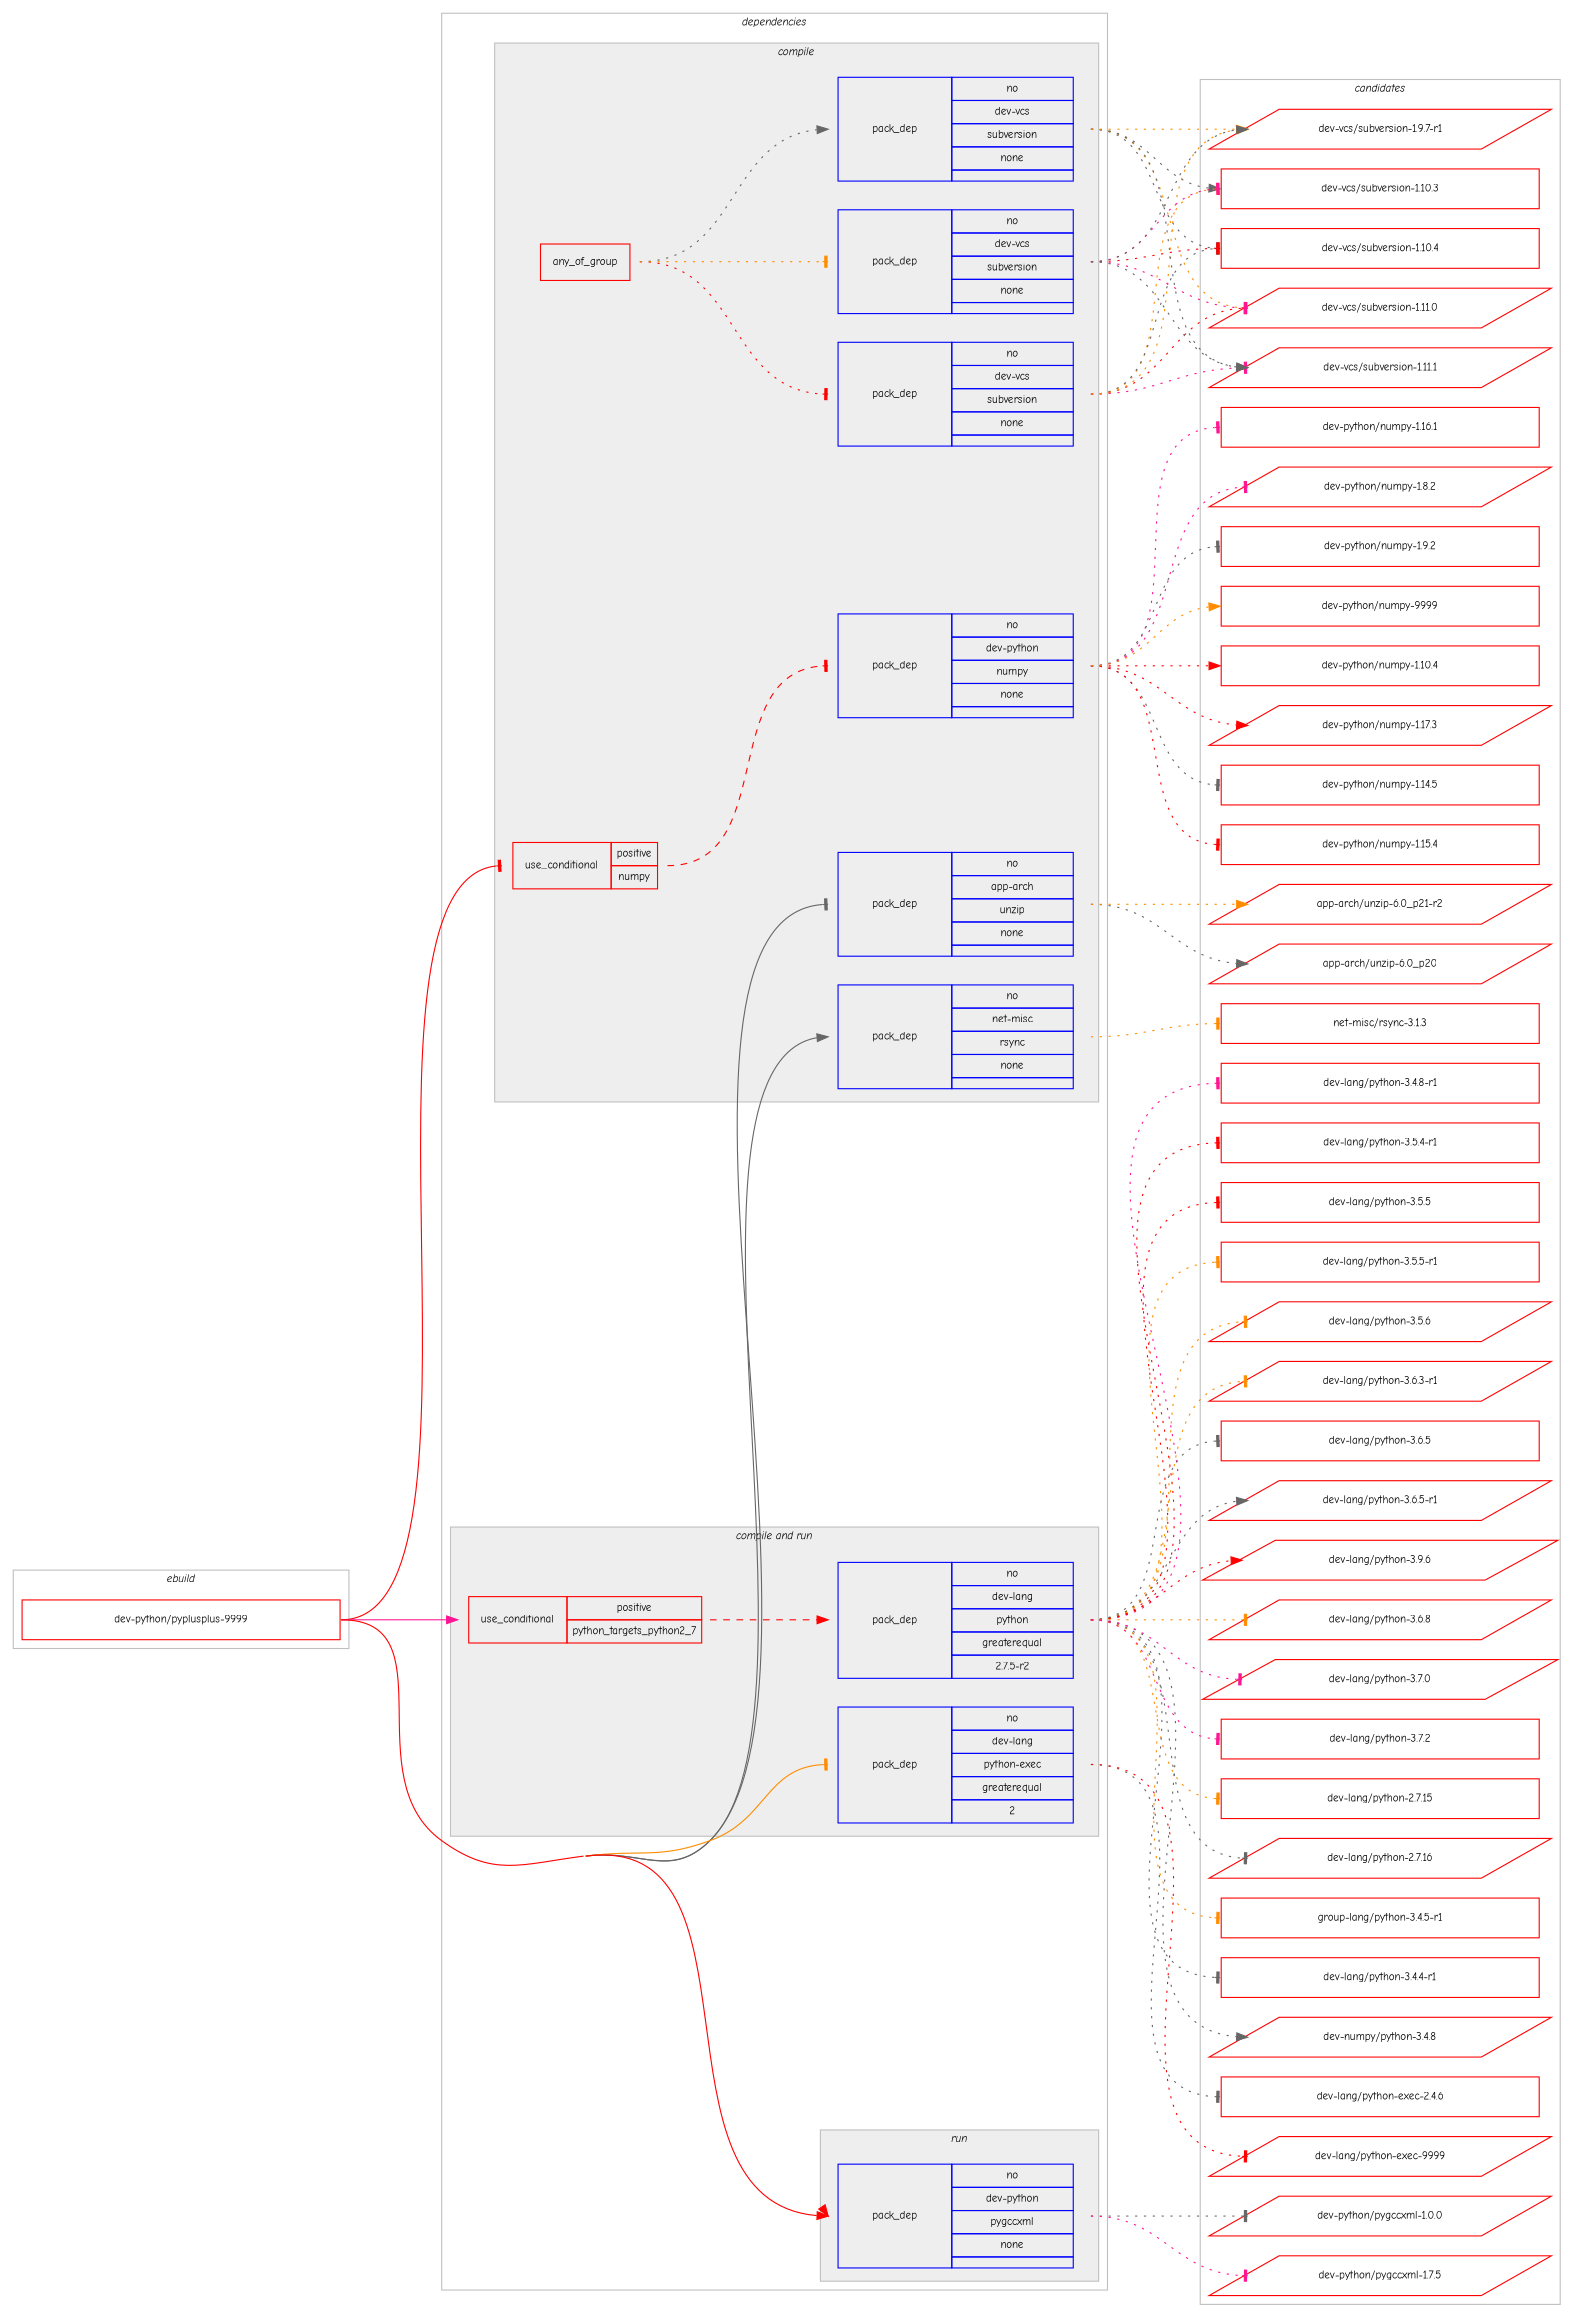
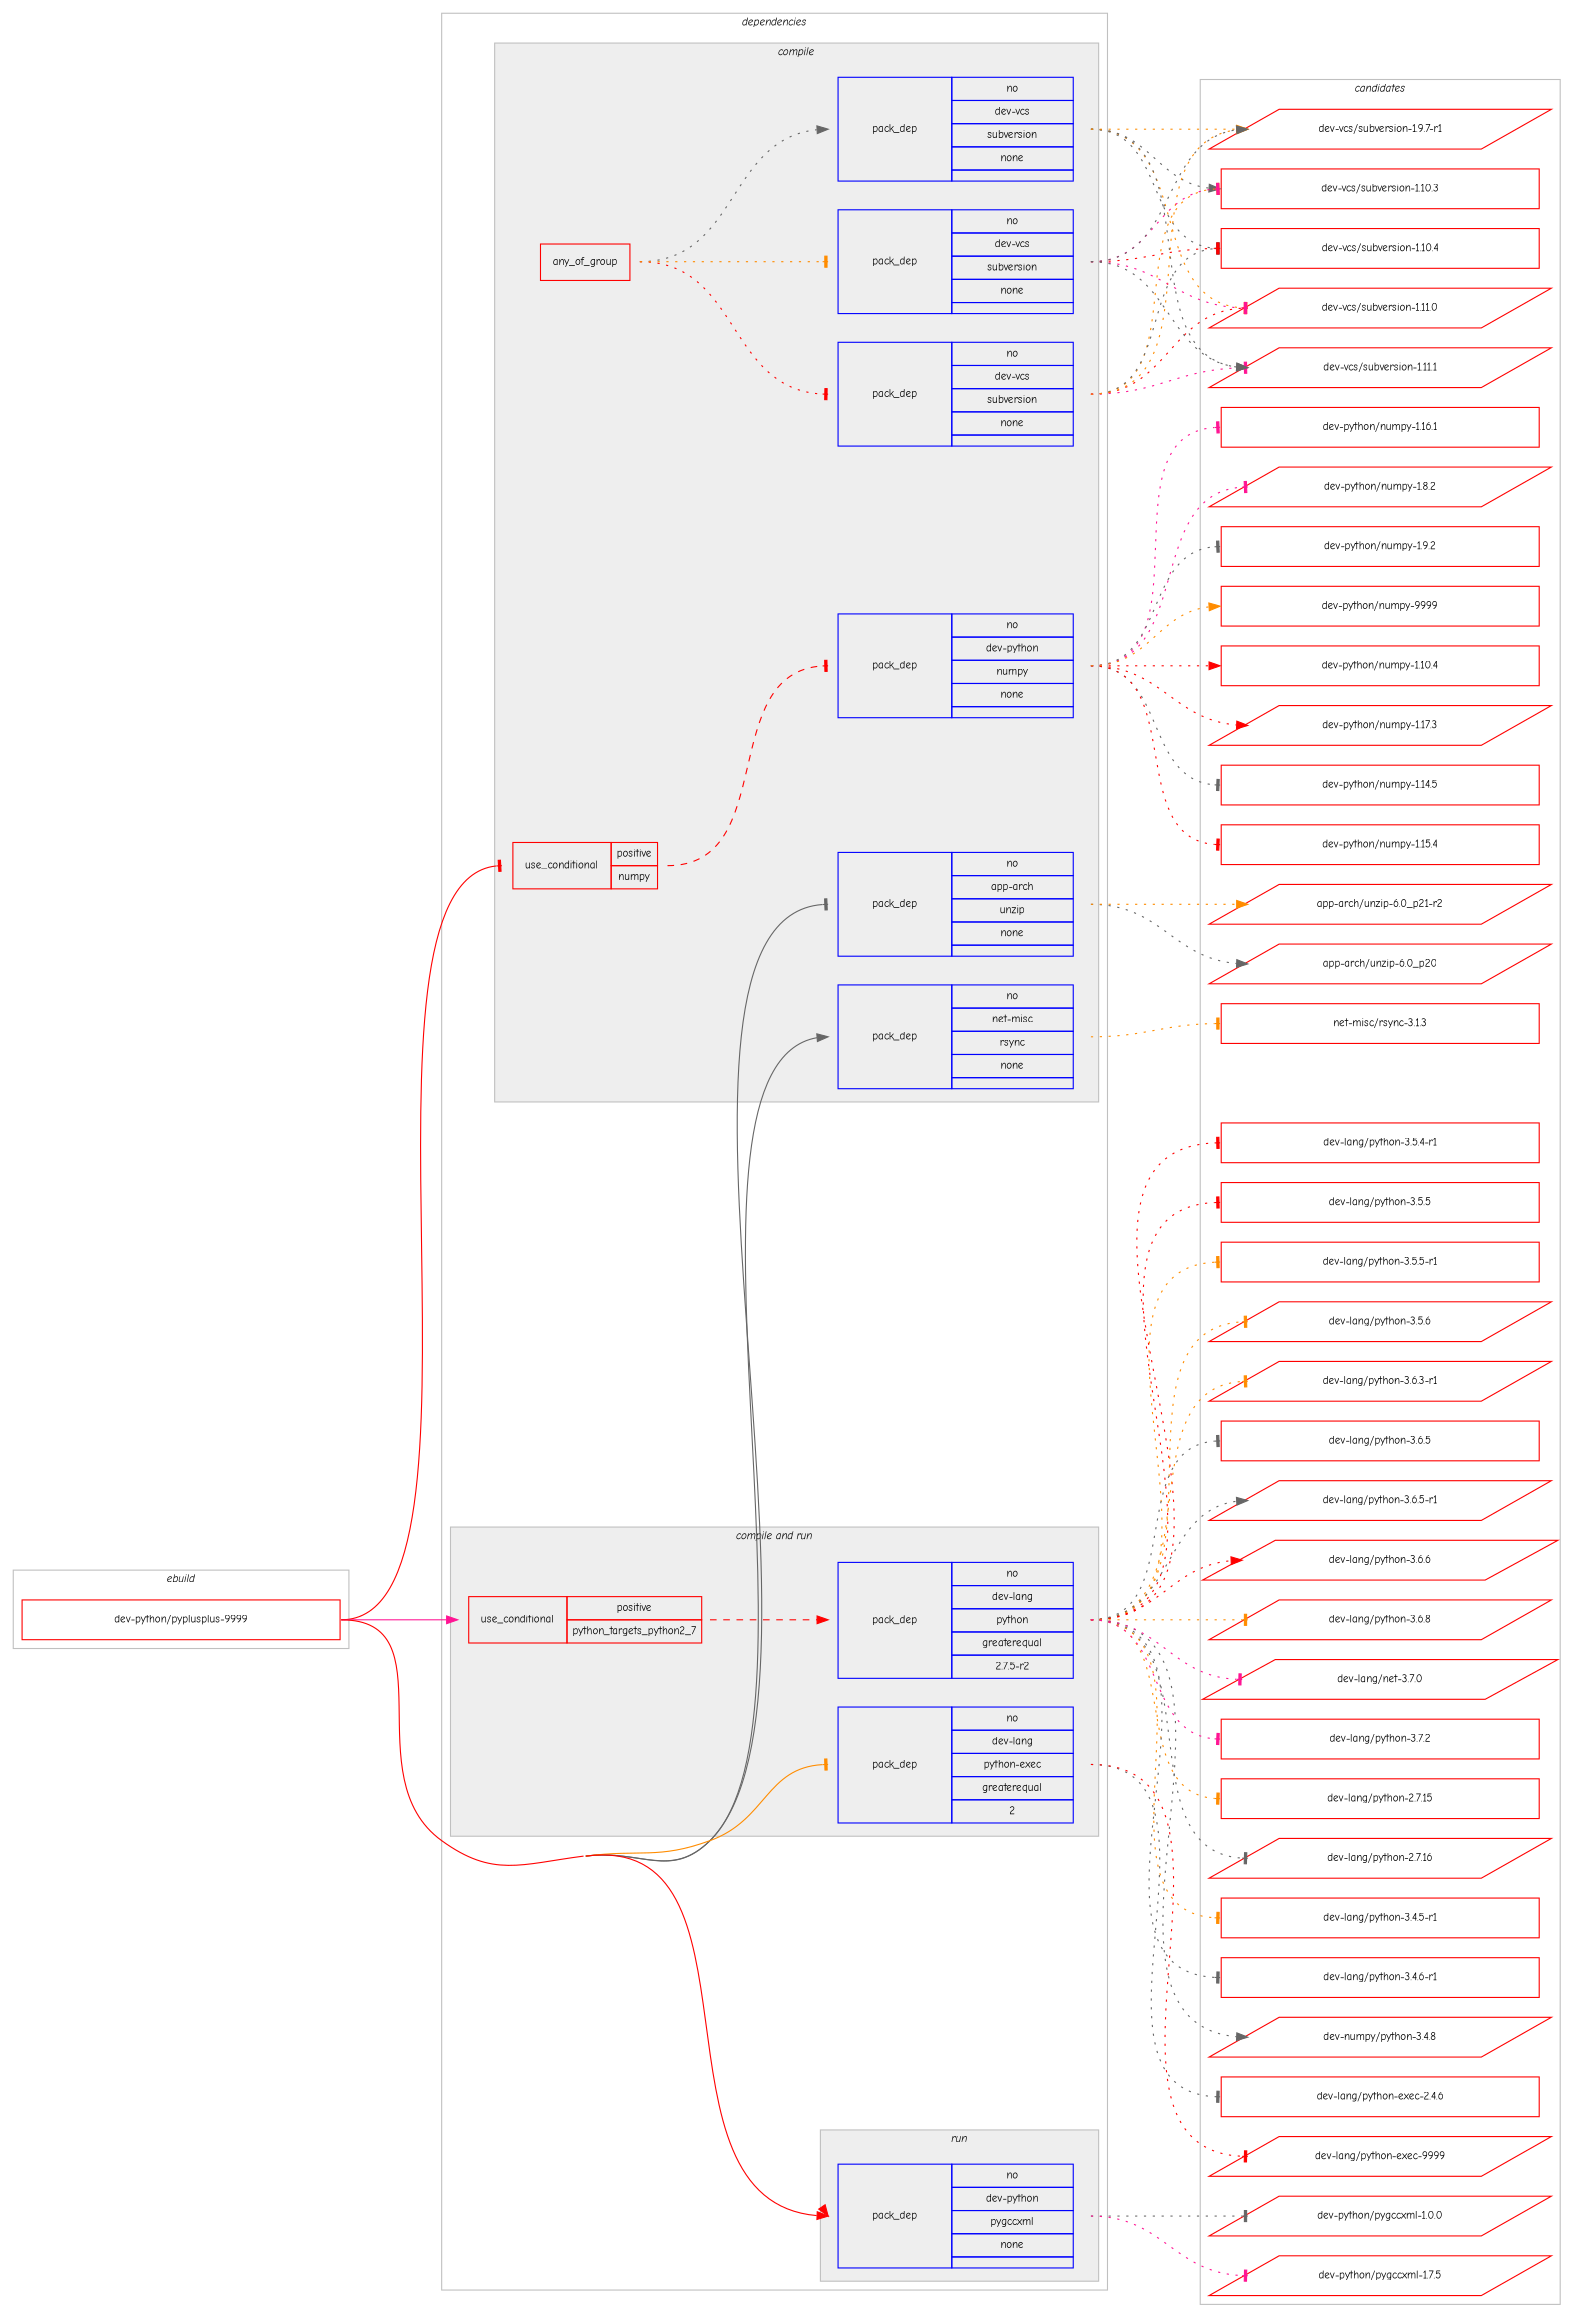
(1380, 1083) -> none
(1380, 1560) -> (1380, 1560)
(1380, 1679) -> (1380, 1679)
(1380, 1918) -> (1380, 1918)
(1380, 1978) -> (1380, 1978)
